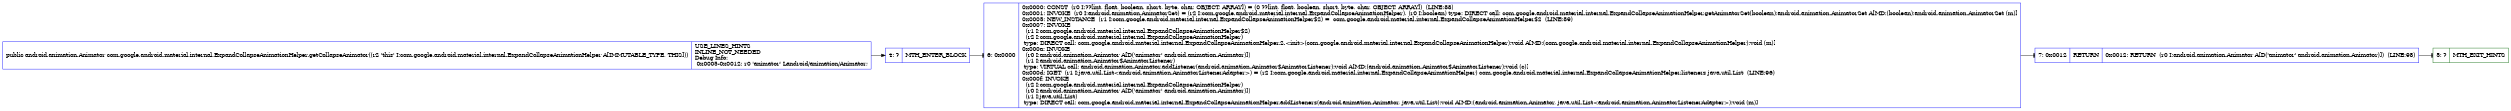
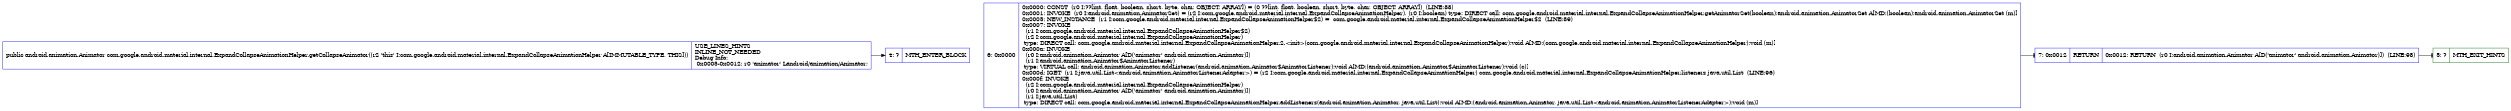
(976, 55) -> none
